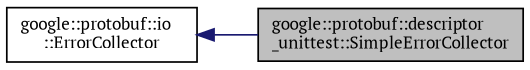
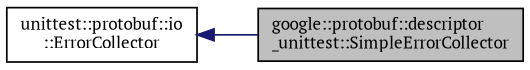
(102, 35) -> (102, 35)
